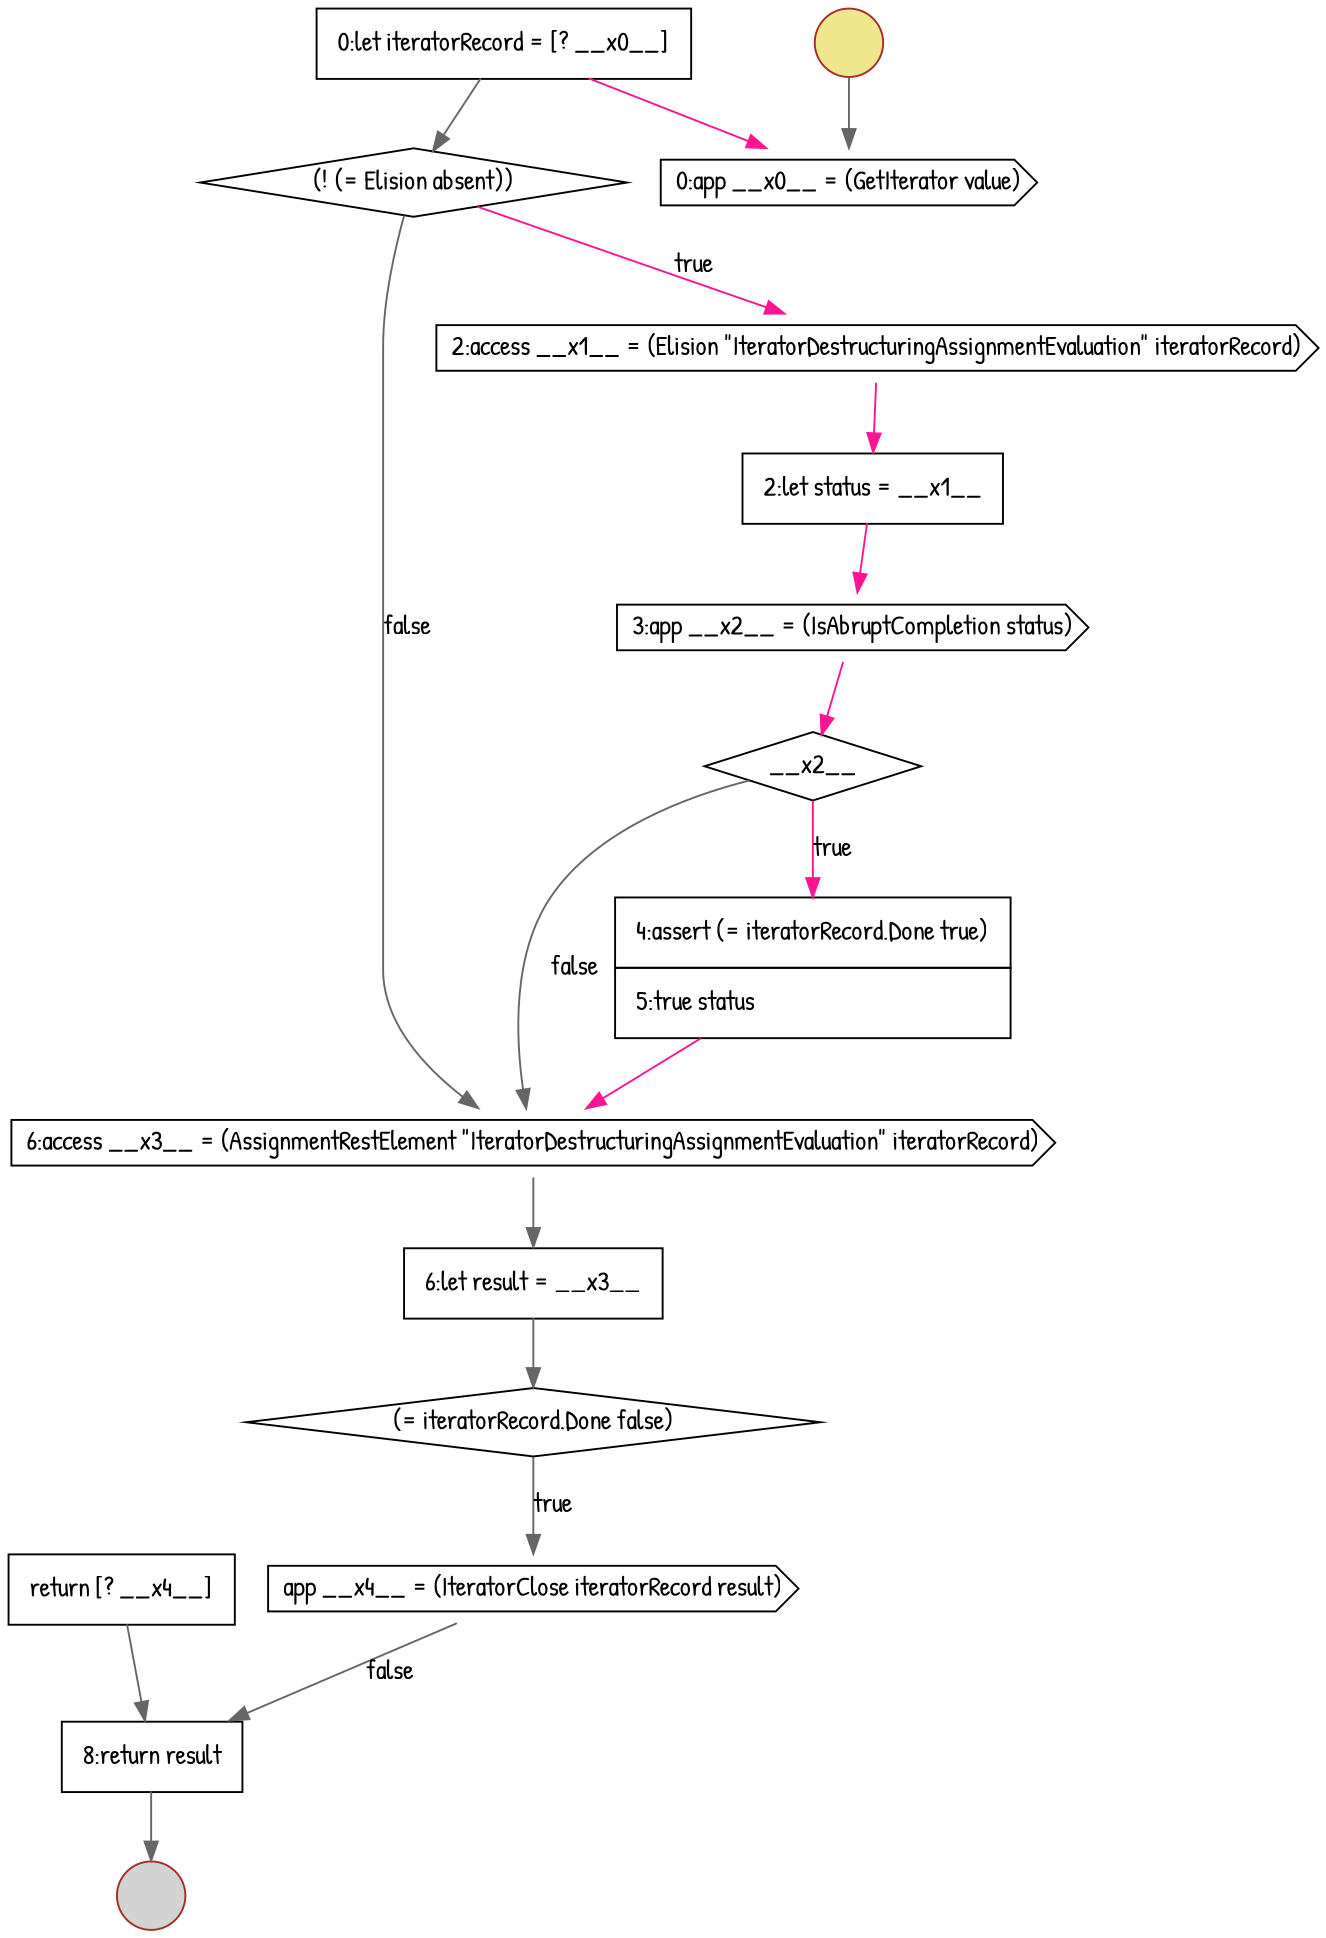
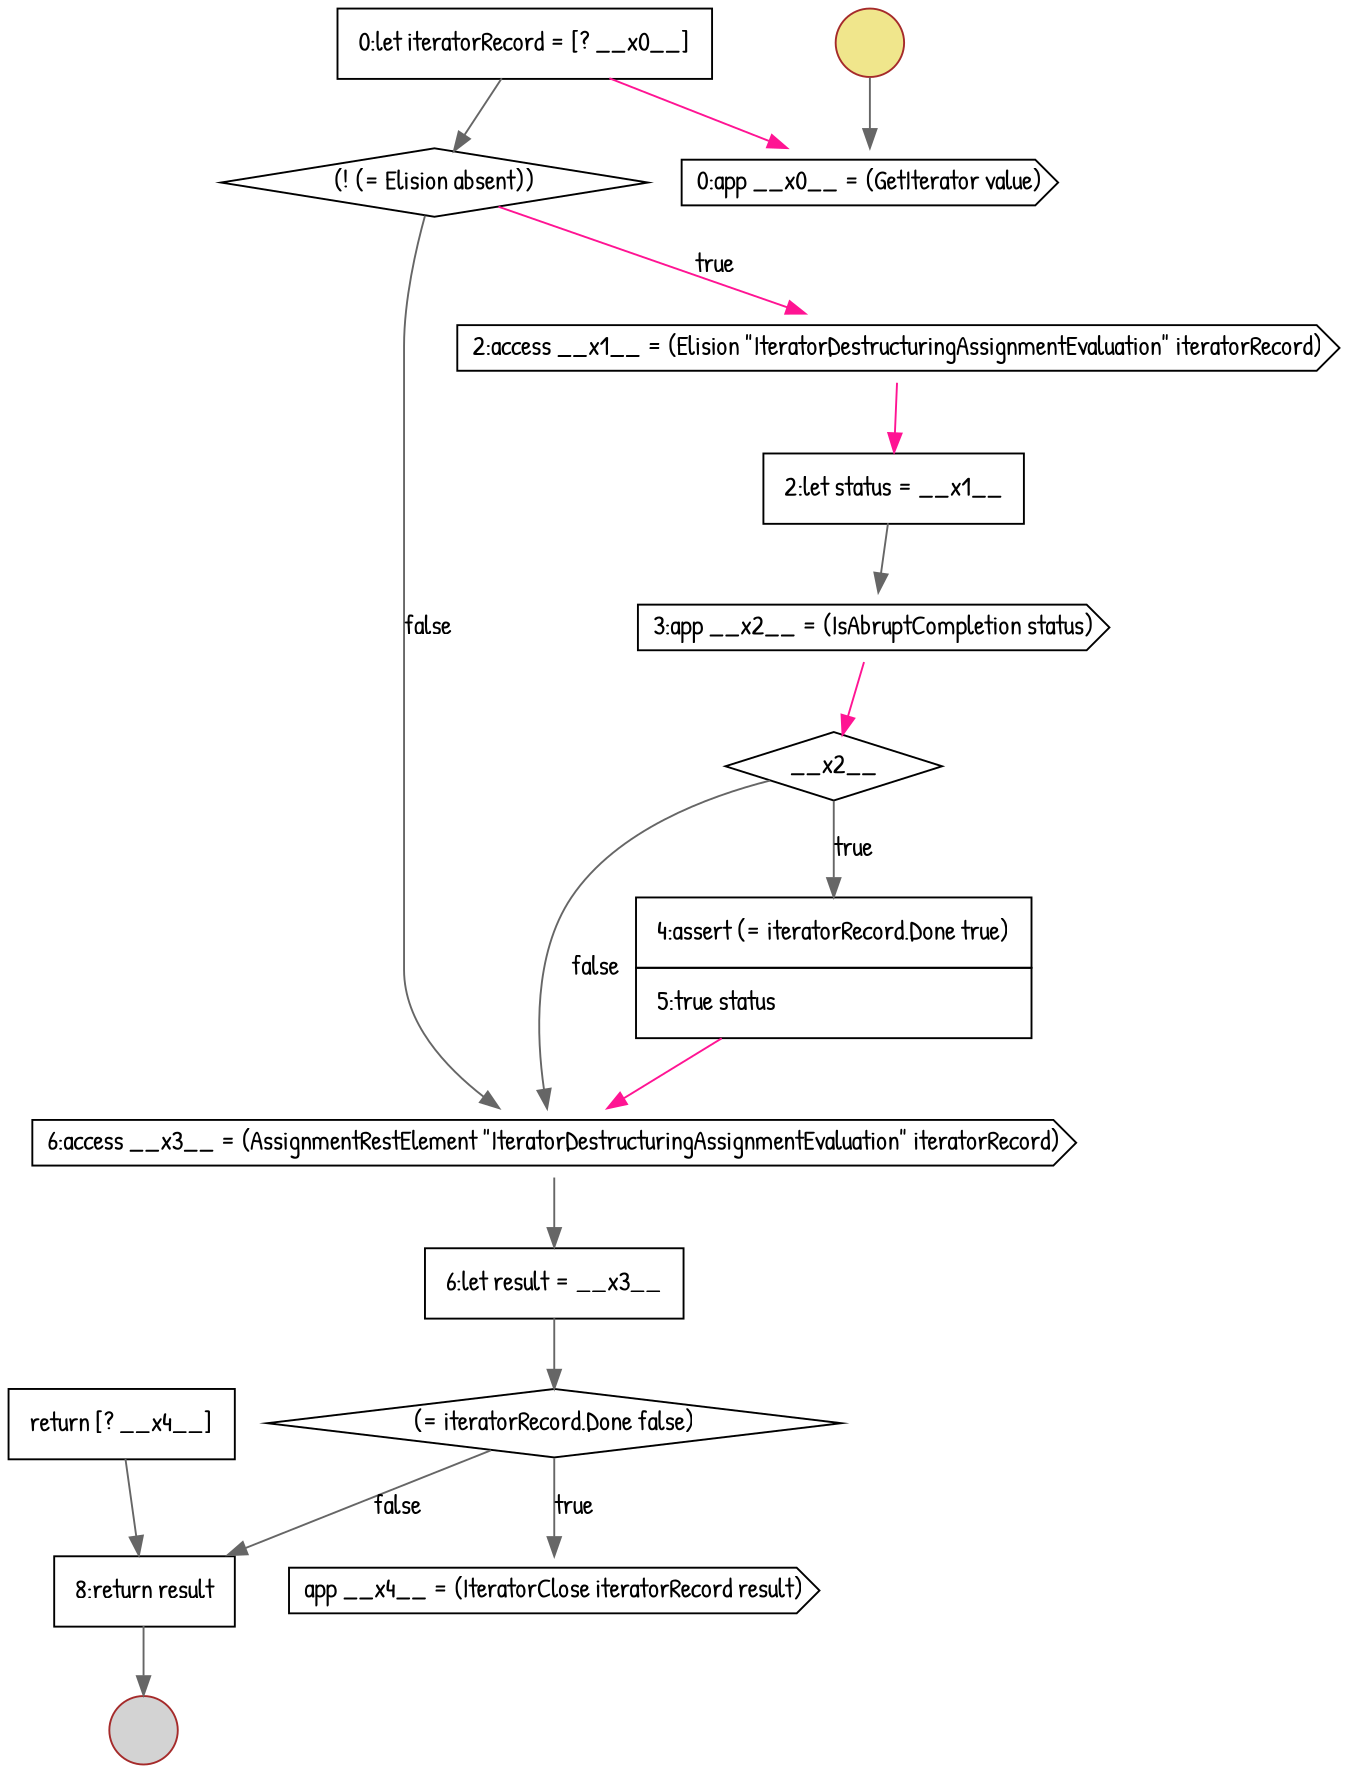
(864, 548) -> (884, 548)
(813, 839) -> (834, 839)
(352, 1668) -> (368, 1499)
